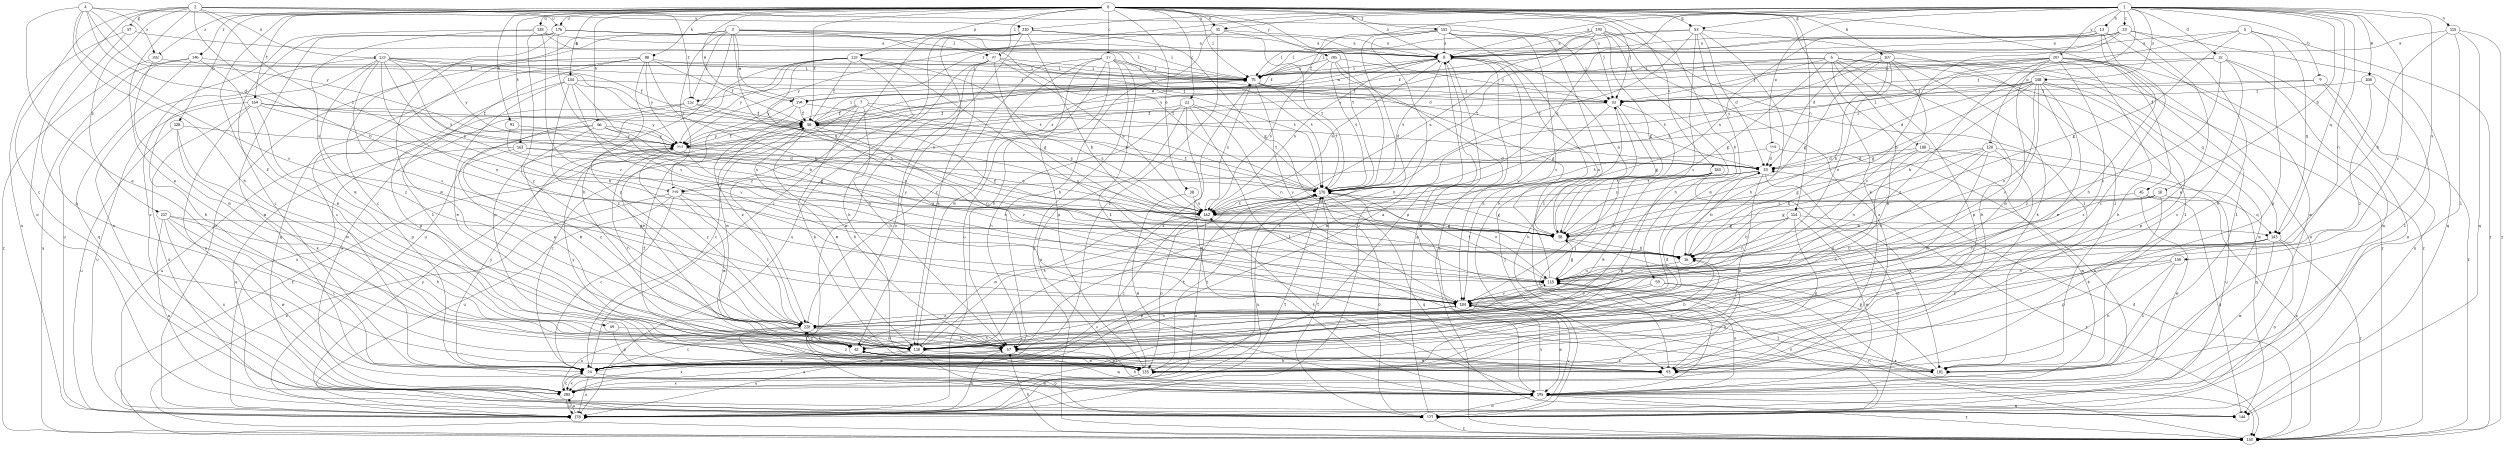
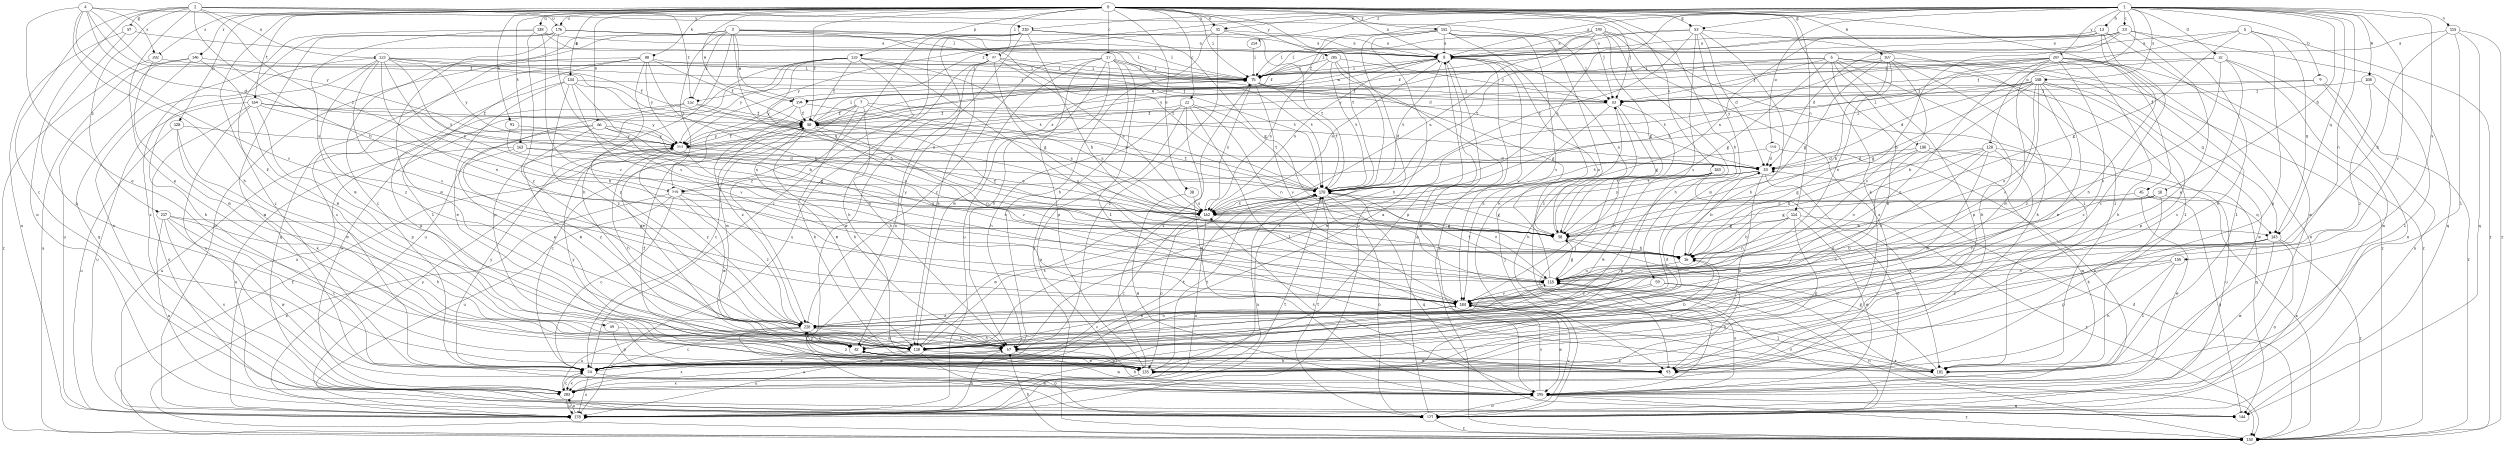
none -> (1254, 44)
